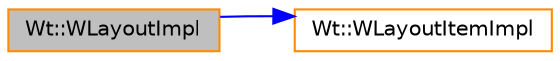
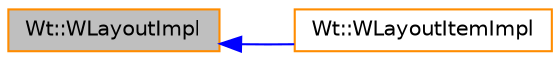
(247, 16) -> (268, 44)
